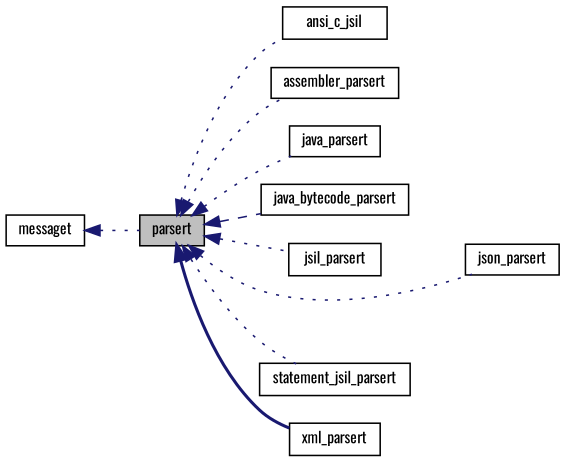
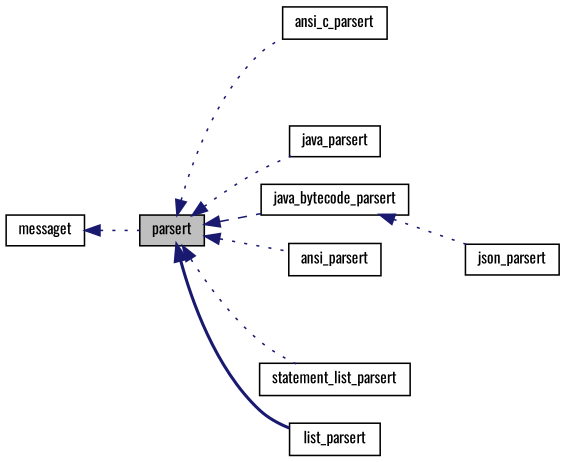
(335, 23) -> (335, 23)
(335, 83) -> none
(335, 260) -> (335, 260)
(332, 300) -> (431, 232)
(335, 379) -> (335, 379)
(335, 439) -> (335, 439)
